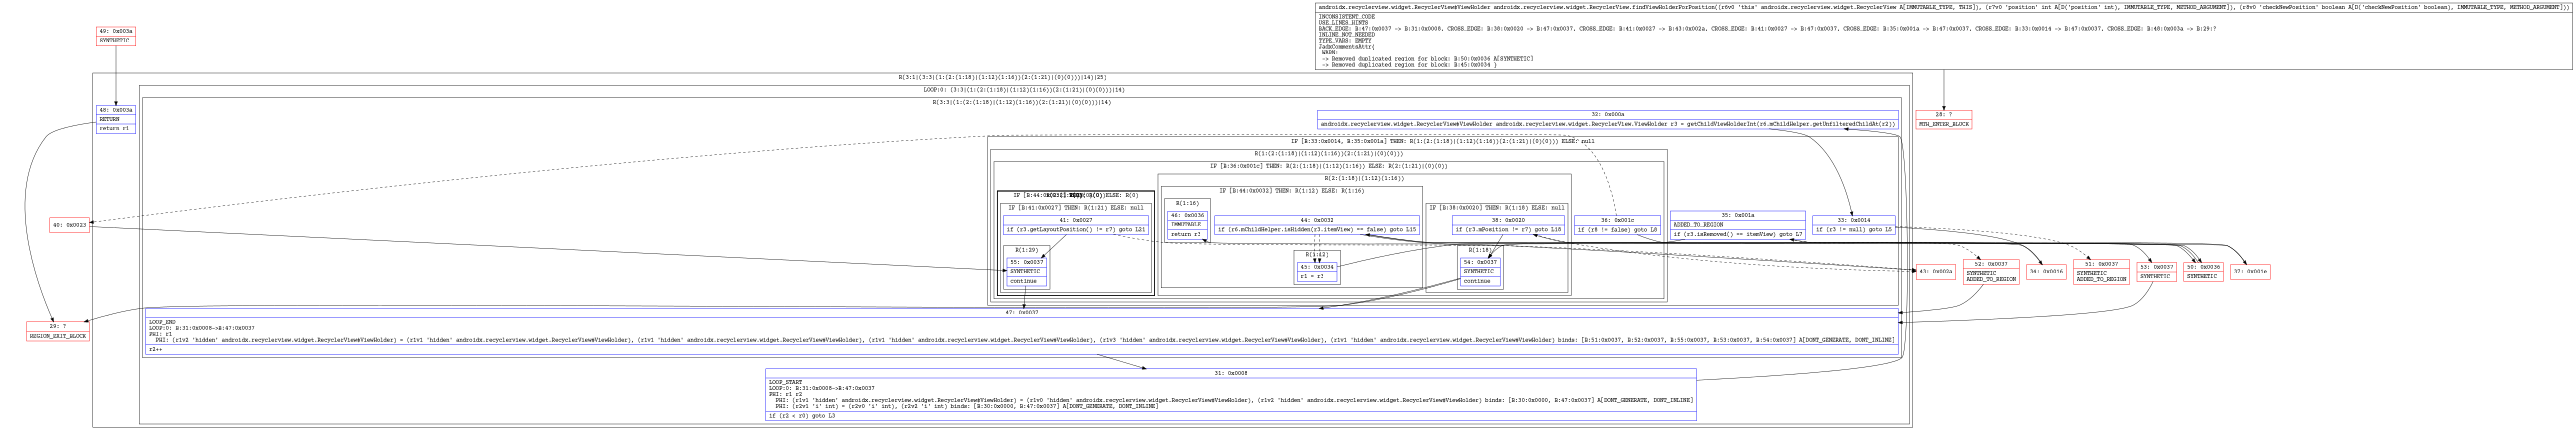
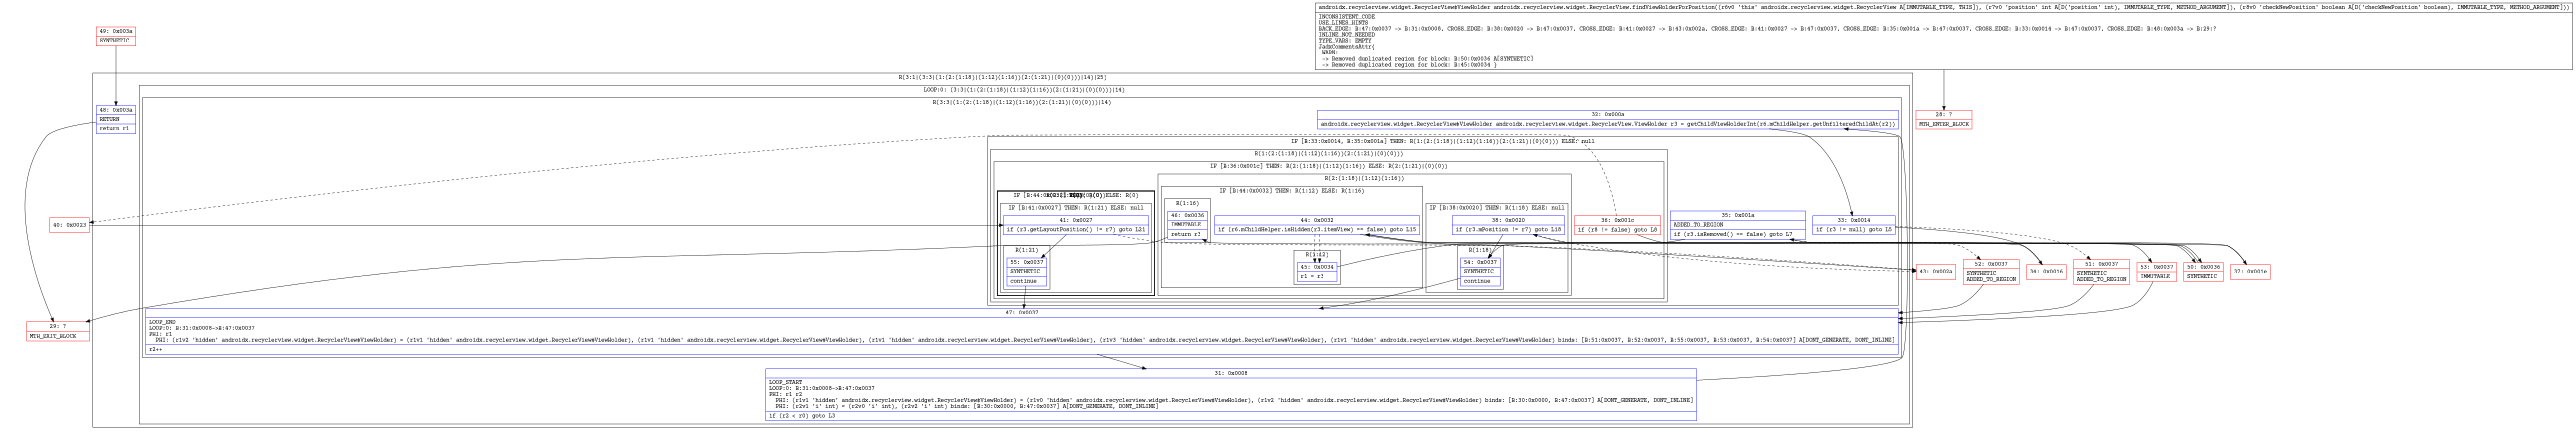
(1618, 225) -> (1618, 225)
(1738, 234) -> (1733, 234)
(546, 249) -> (544, 225)
(1027, 250) -> (1027, 250)
(2155, 277) -> (2155, 277)
(775, 307) -> (627, 257)
none -> (2003, 313)
(58, 336) -> (53, 336)
